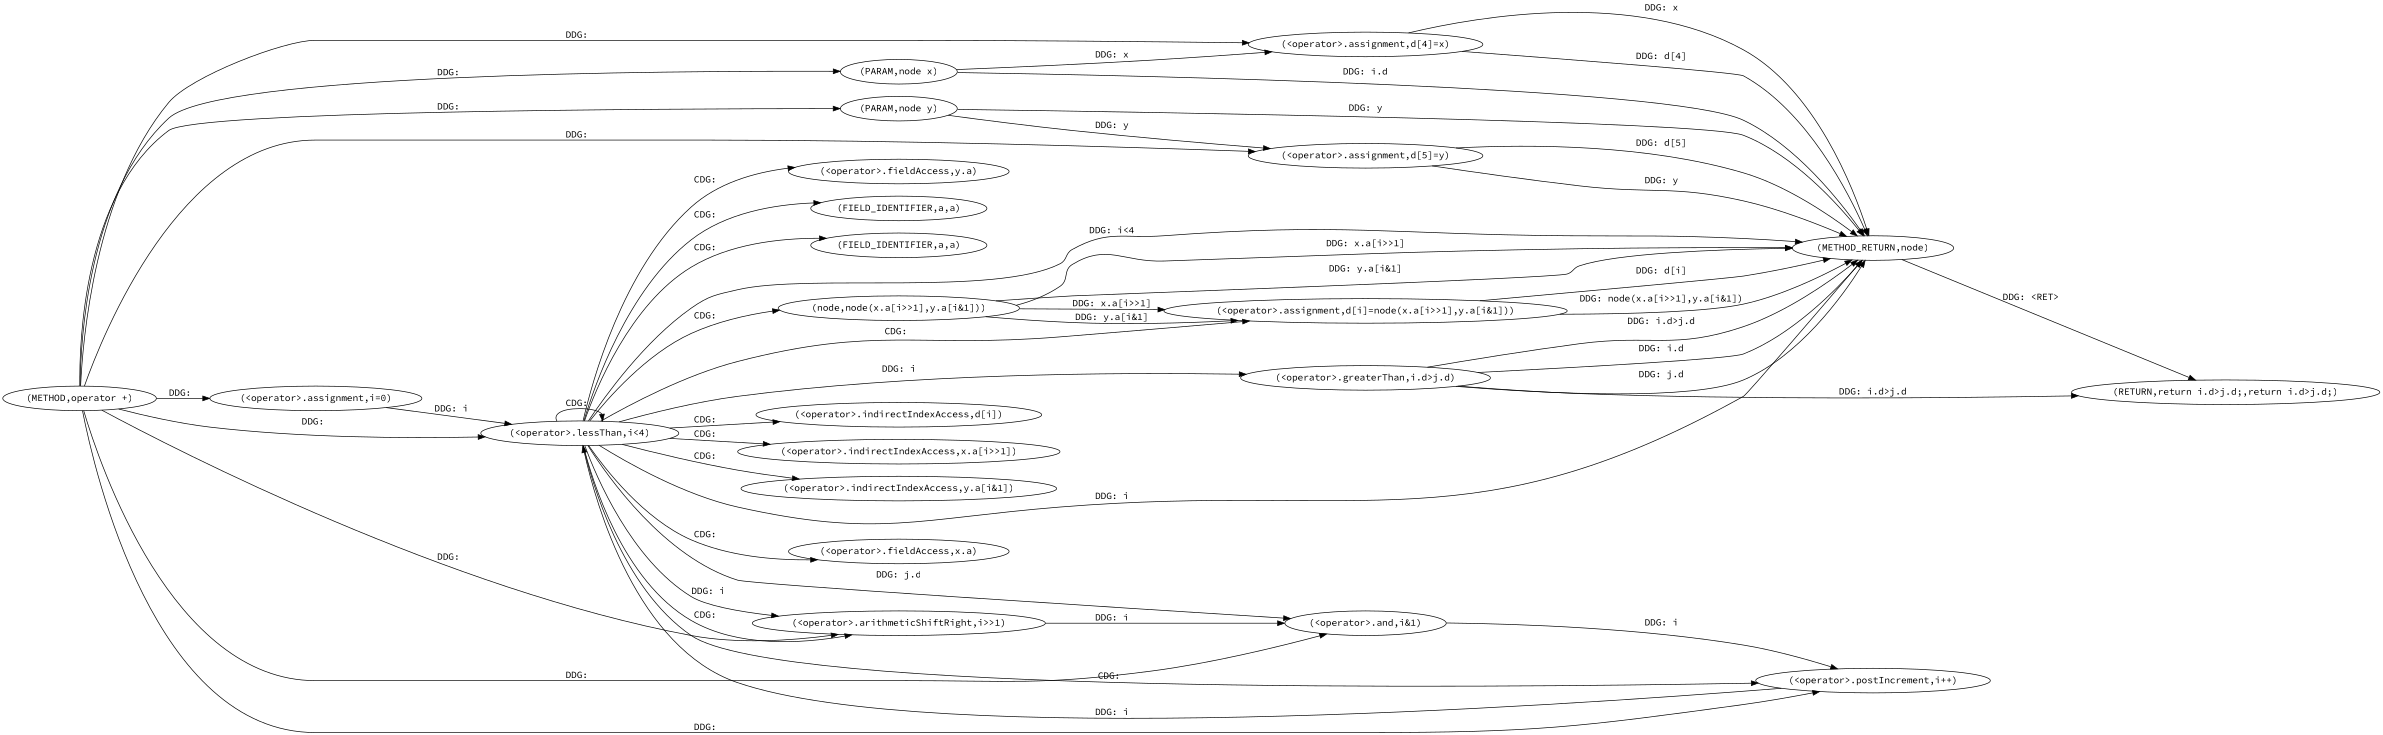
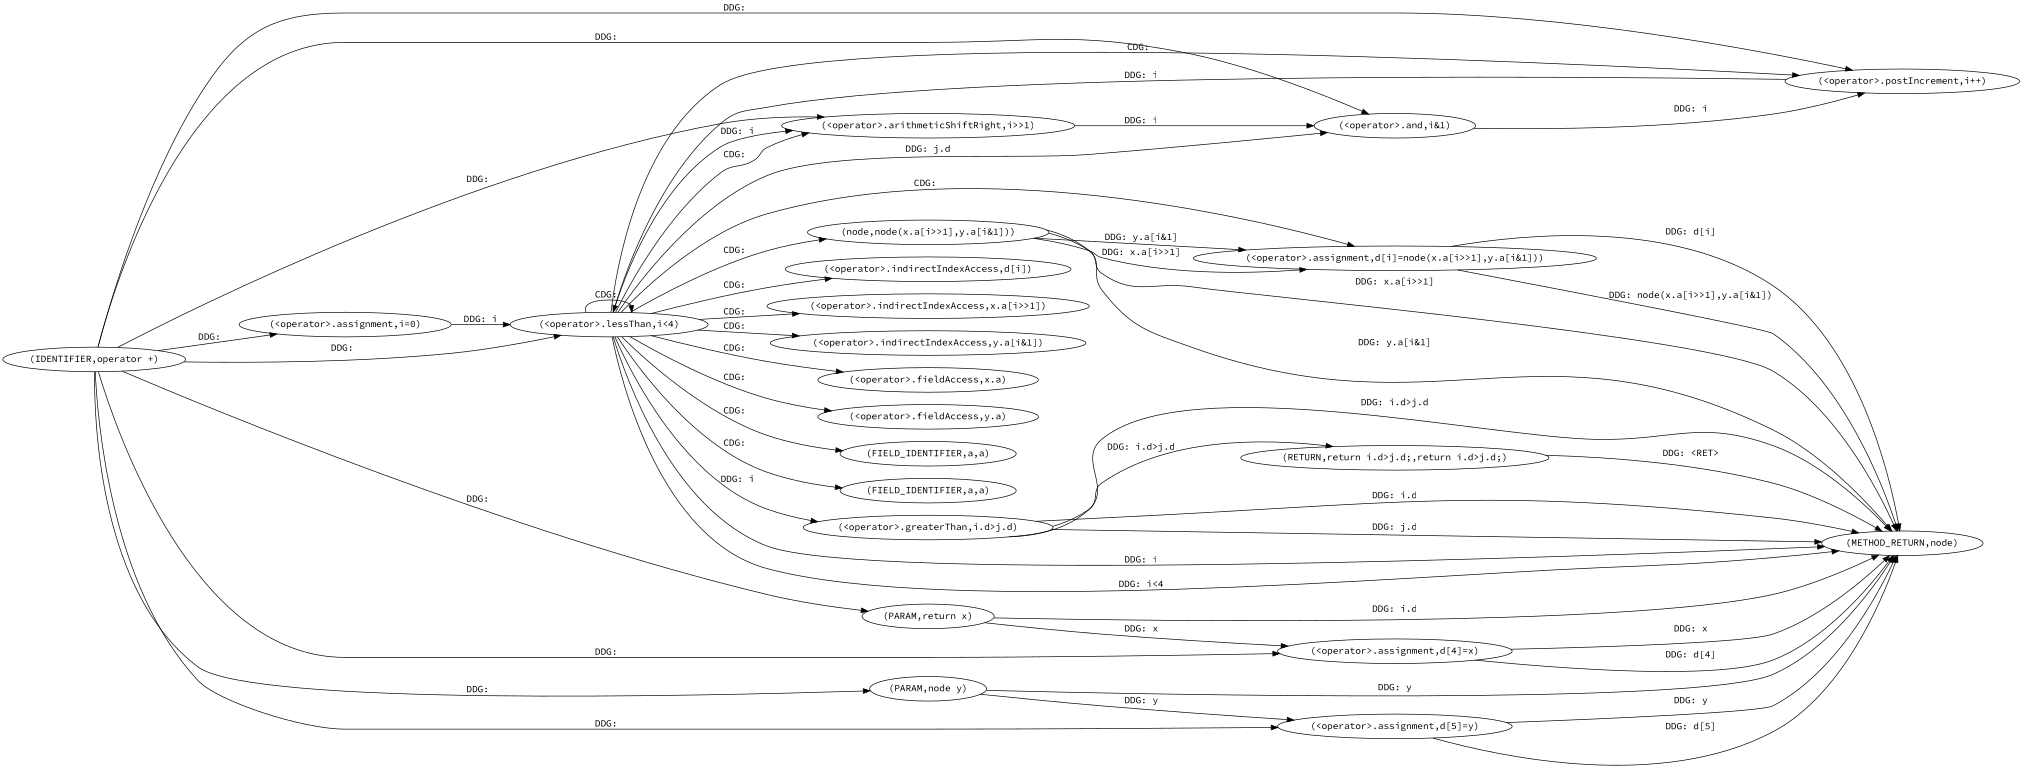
(899, 72) -> (928, 616)
(2045, 319) -> (1716, 471)
(80, 398) -> (94, 359)
